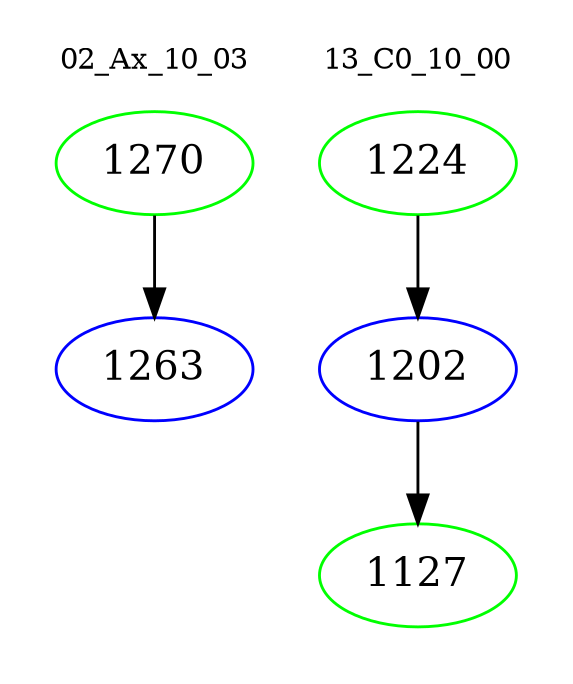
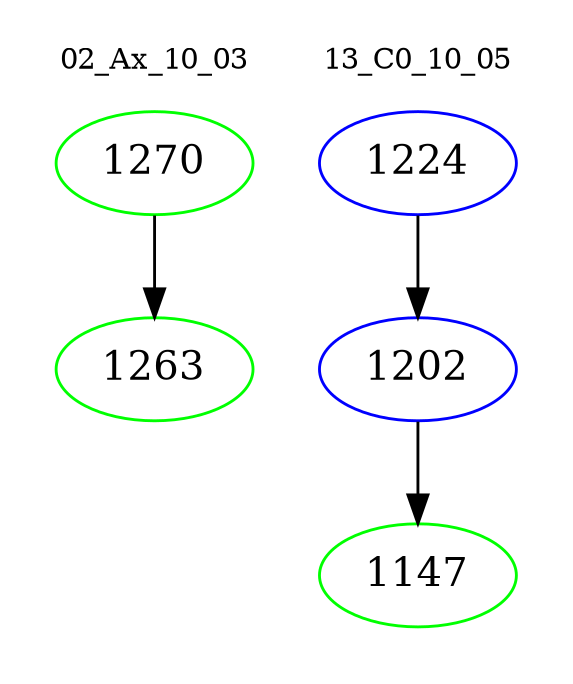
(418, 62) -> (418, 62)
(418, 163) -> (418, 163)
(155, 369) -> (155, 369)
(418, 575) -> (418, 575)
